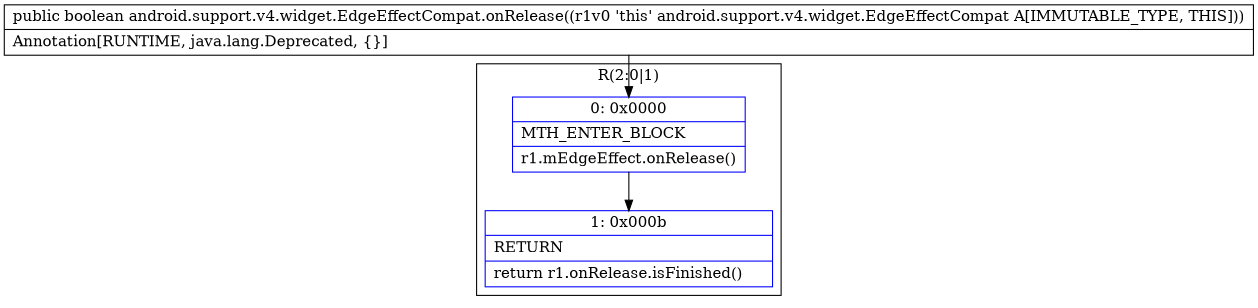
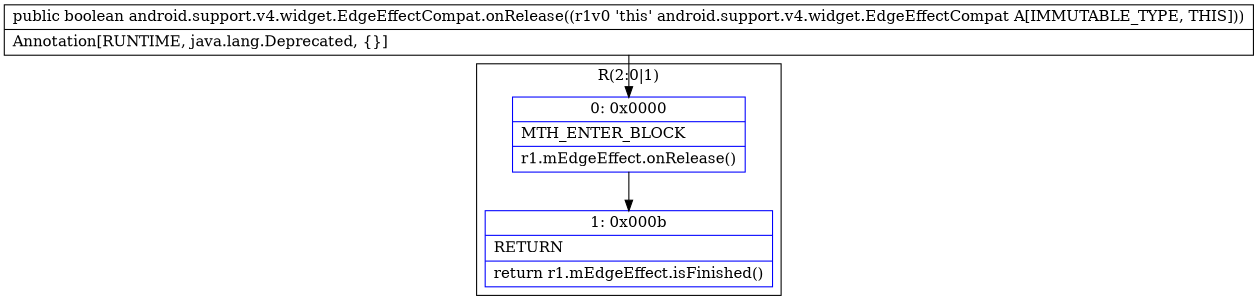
(618, 273) -> (629, 273)
